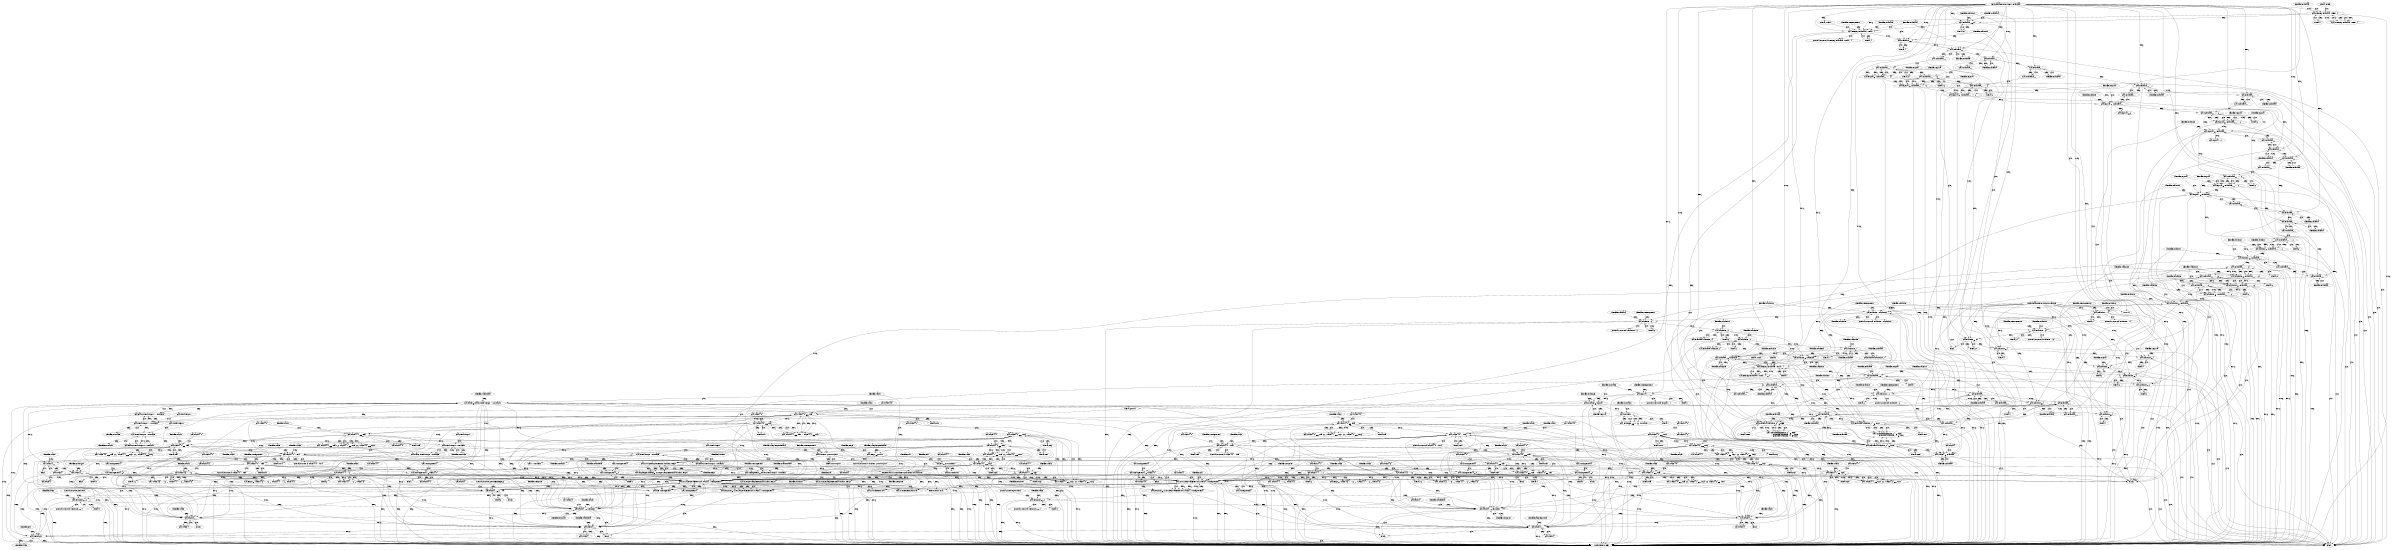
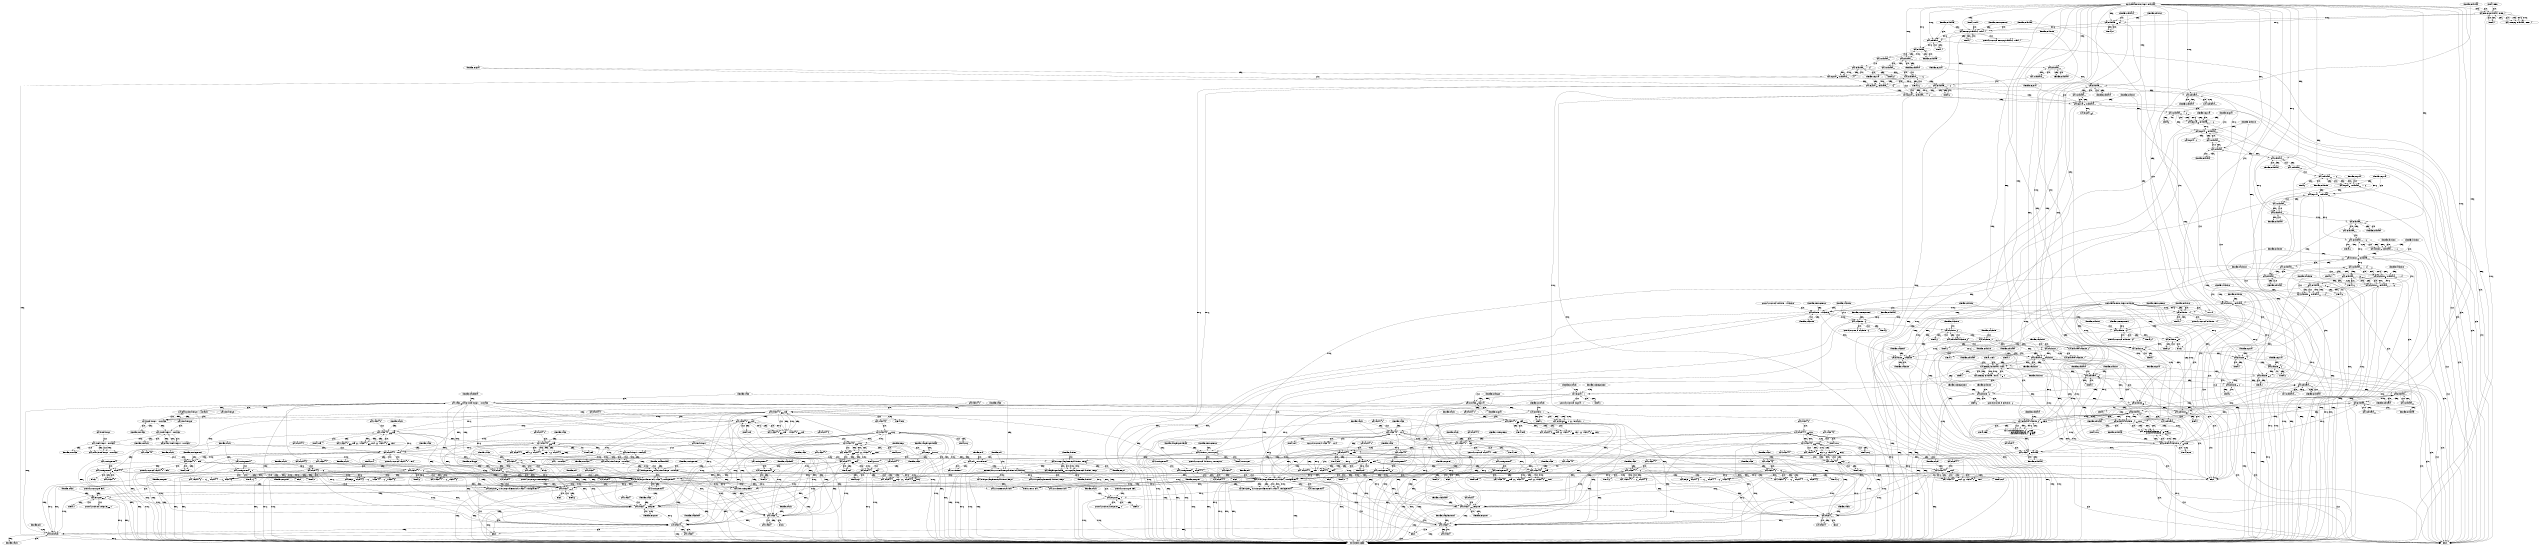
(1876, 317) -> (1798, 308)
(1832, 355) -> none
(1698, 394) -> (2070, 394)
(1387, 407) -> (905, 459)
